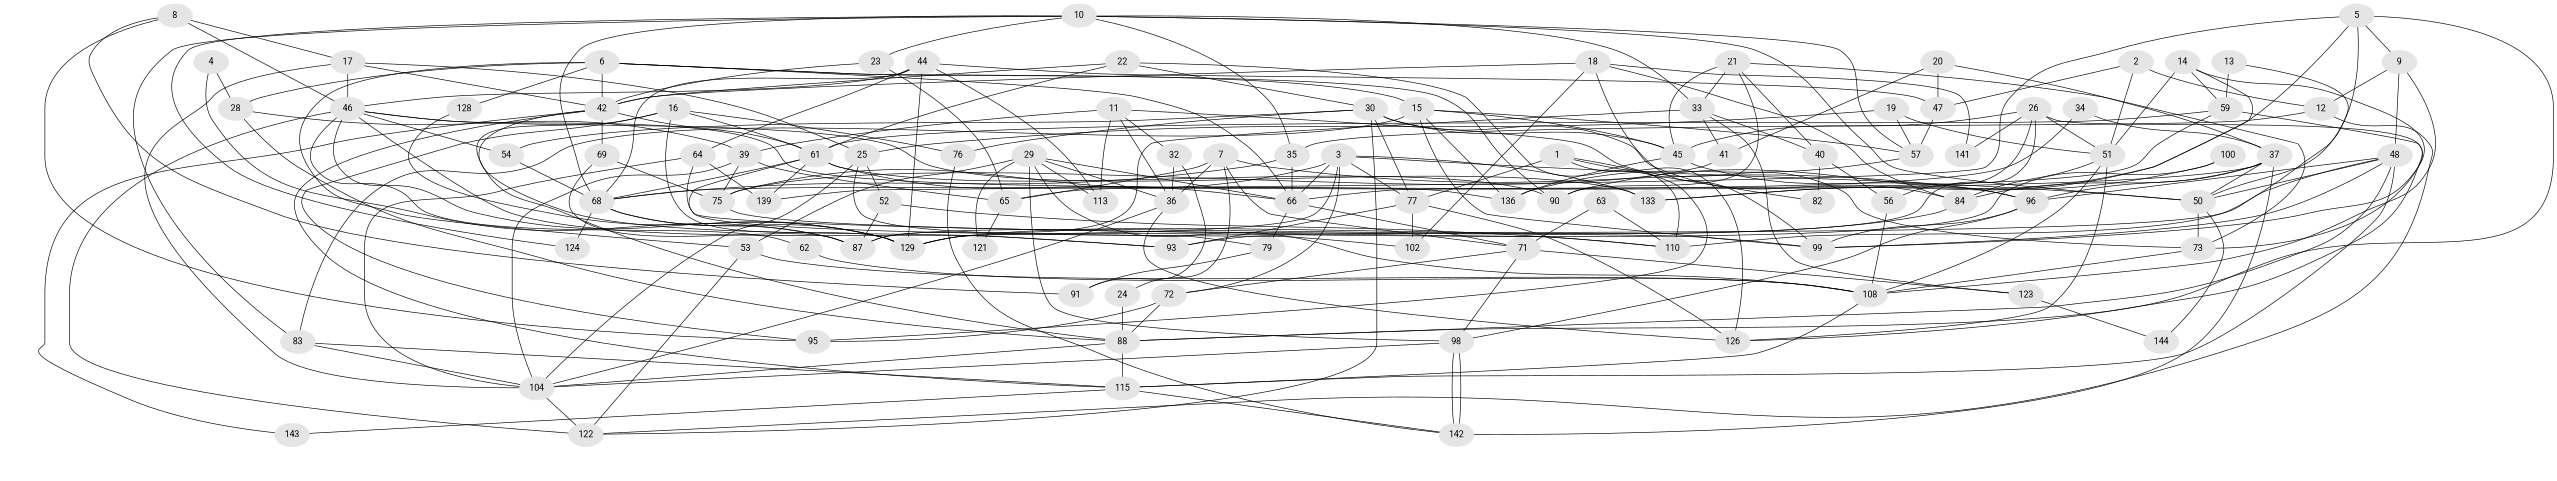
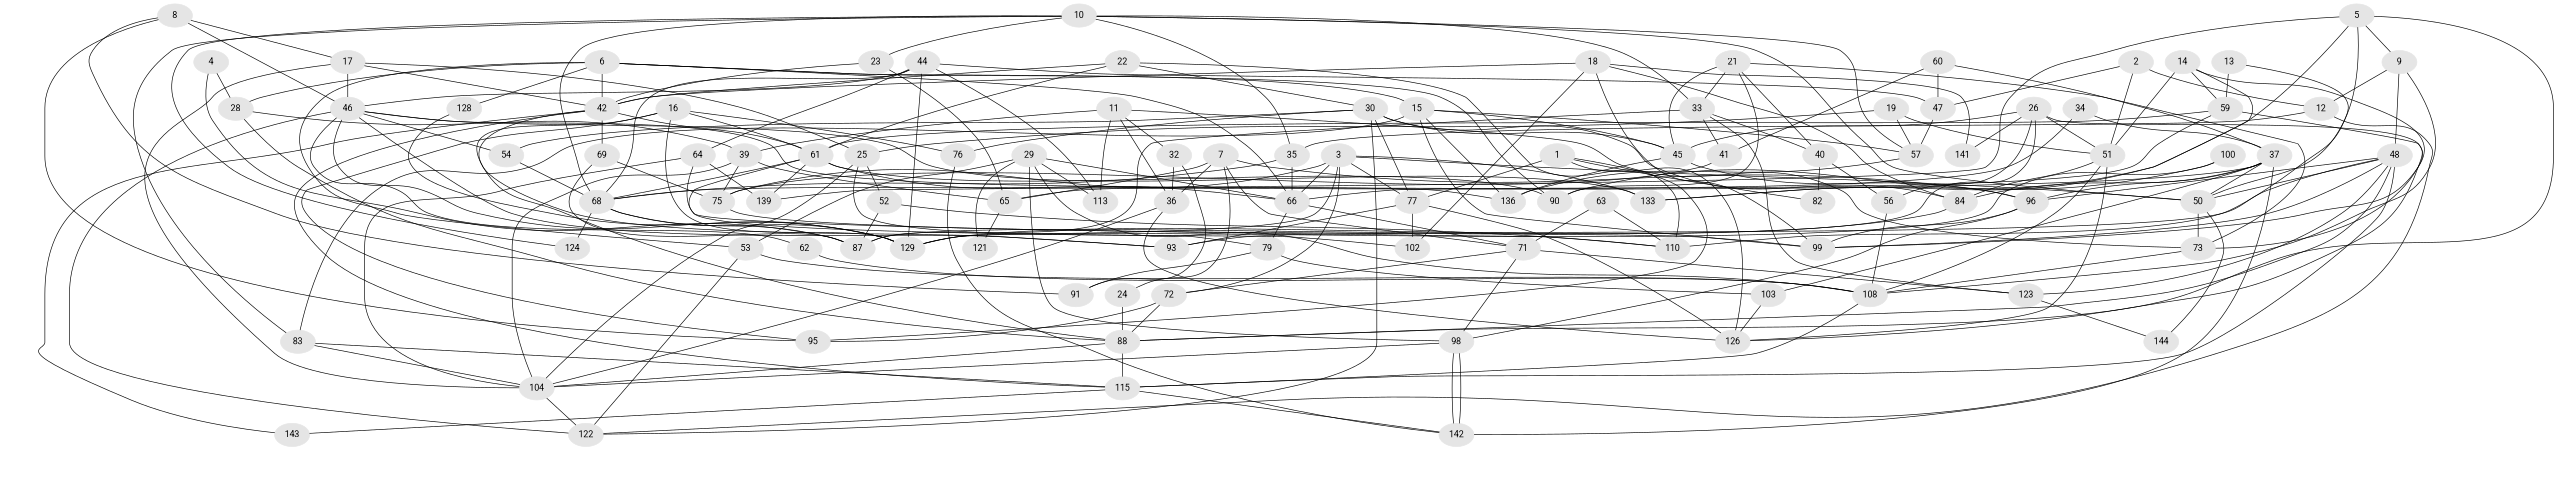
(1938, 62) -> (1938, 62)
(1101, 179) -> none
none -> (2230, 264)
none -> (1768, 295)
